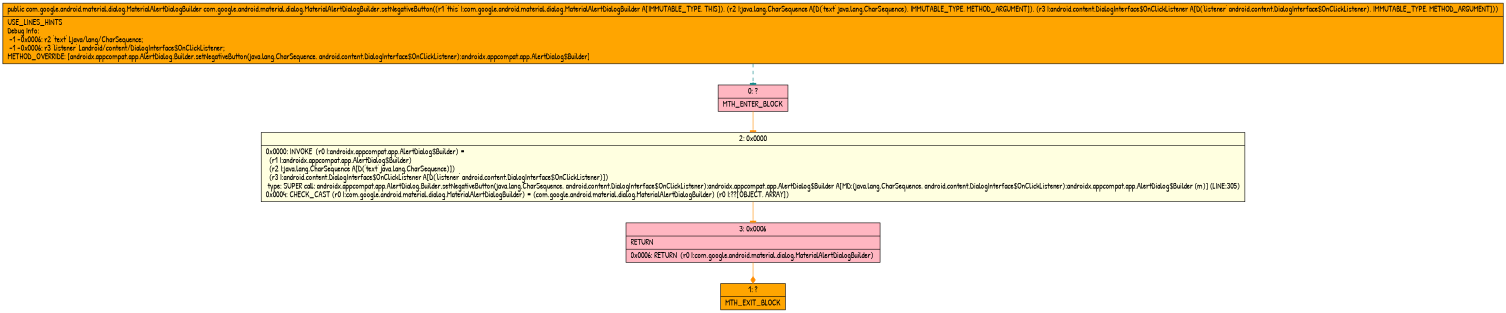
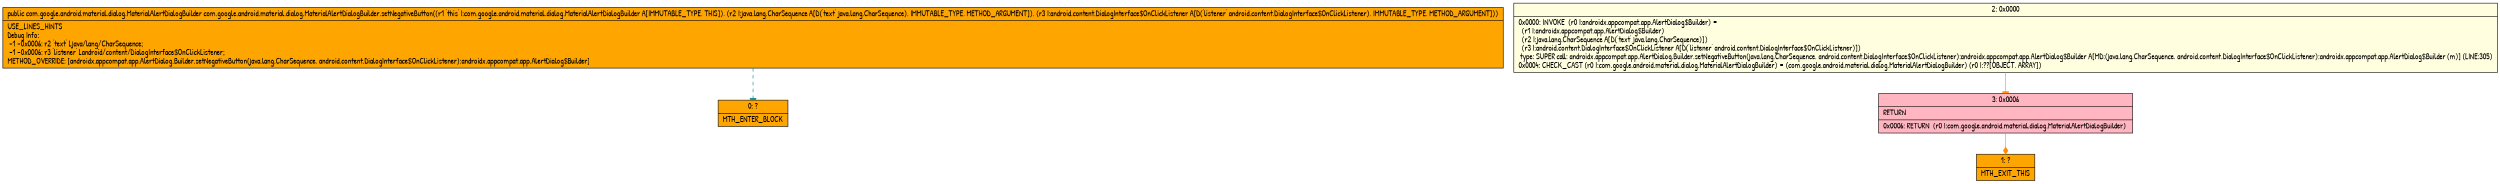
(753, 98) -> (753, 113)
(753, 120) -> none
(753, 303) -> (2006, 174)
